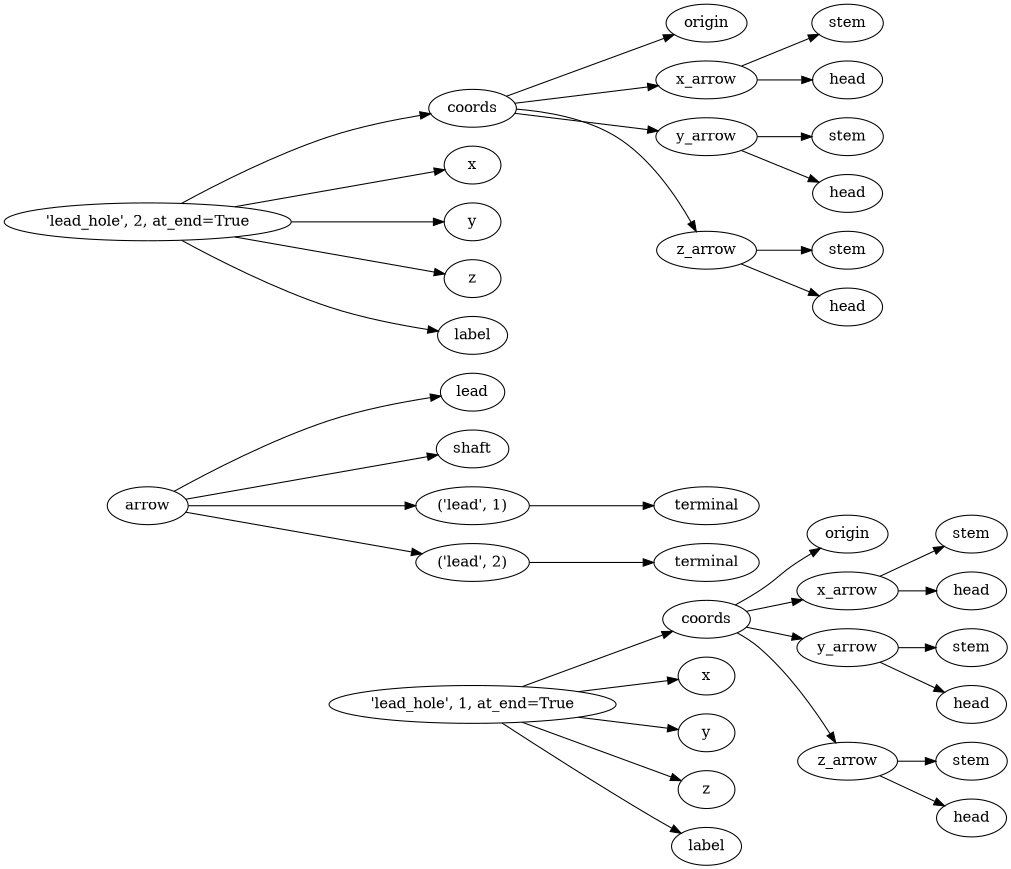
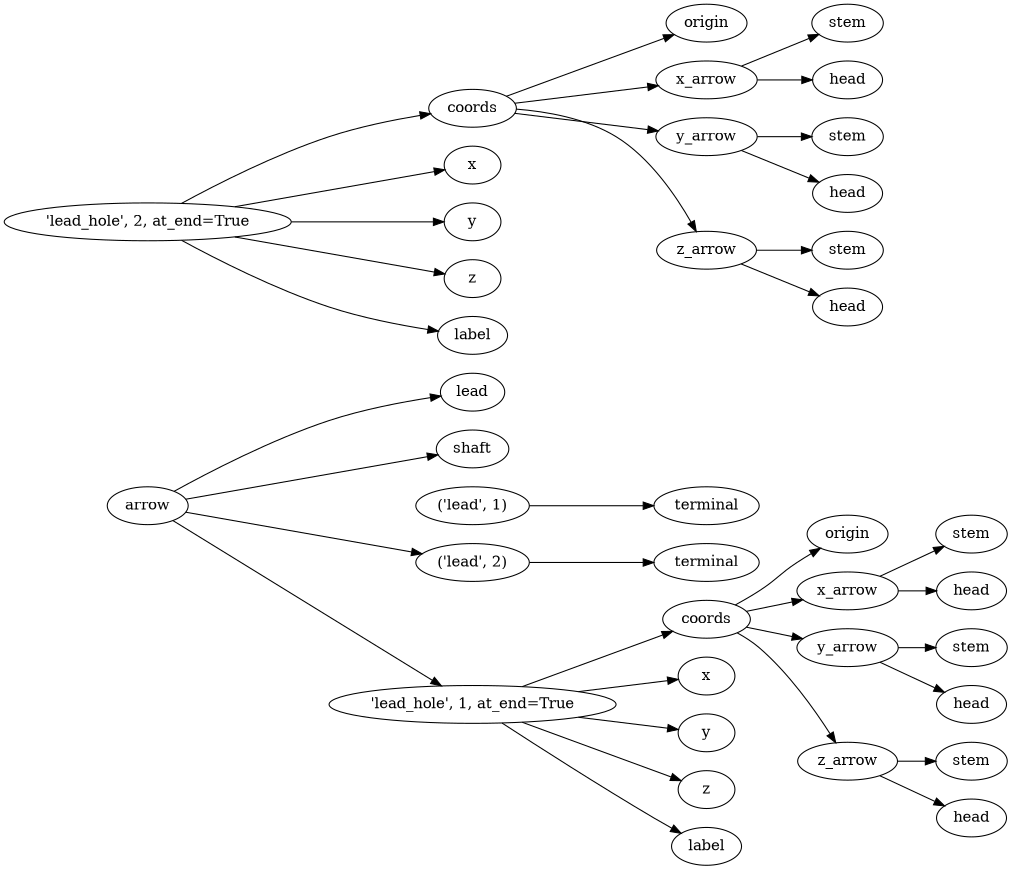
(297, 506) -> (303, 600)
